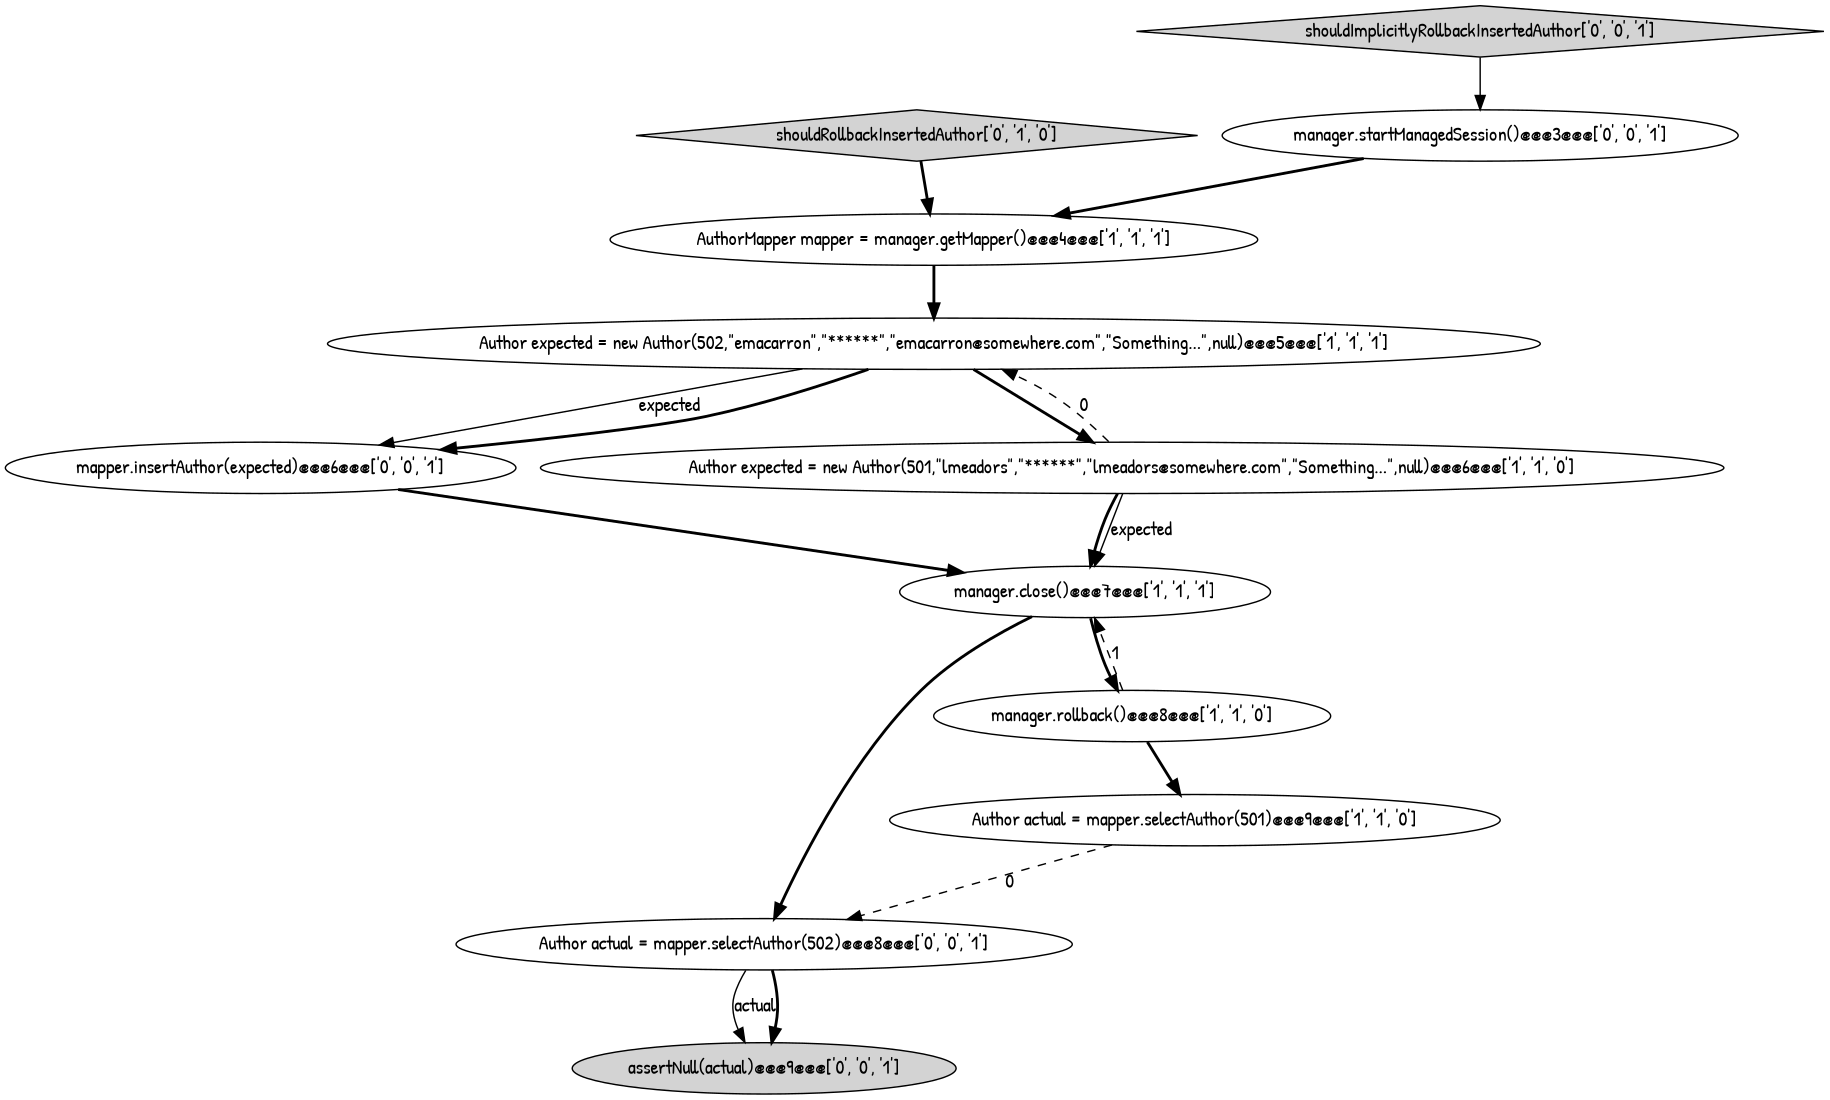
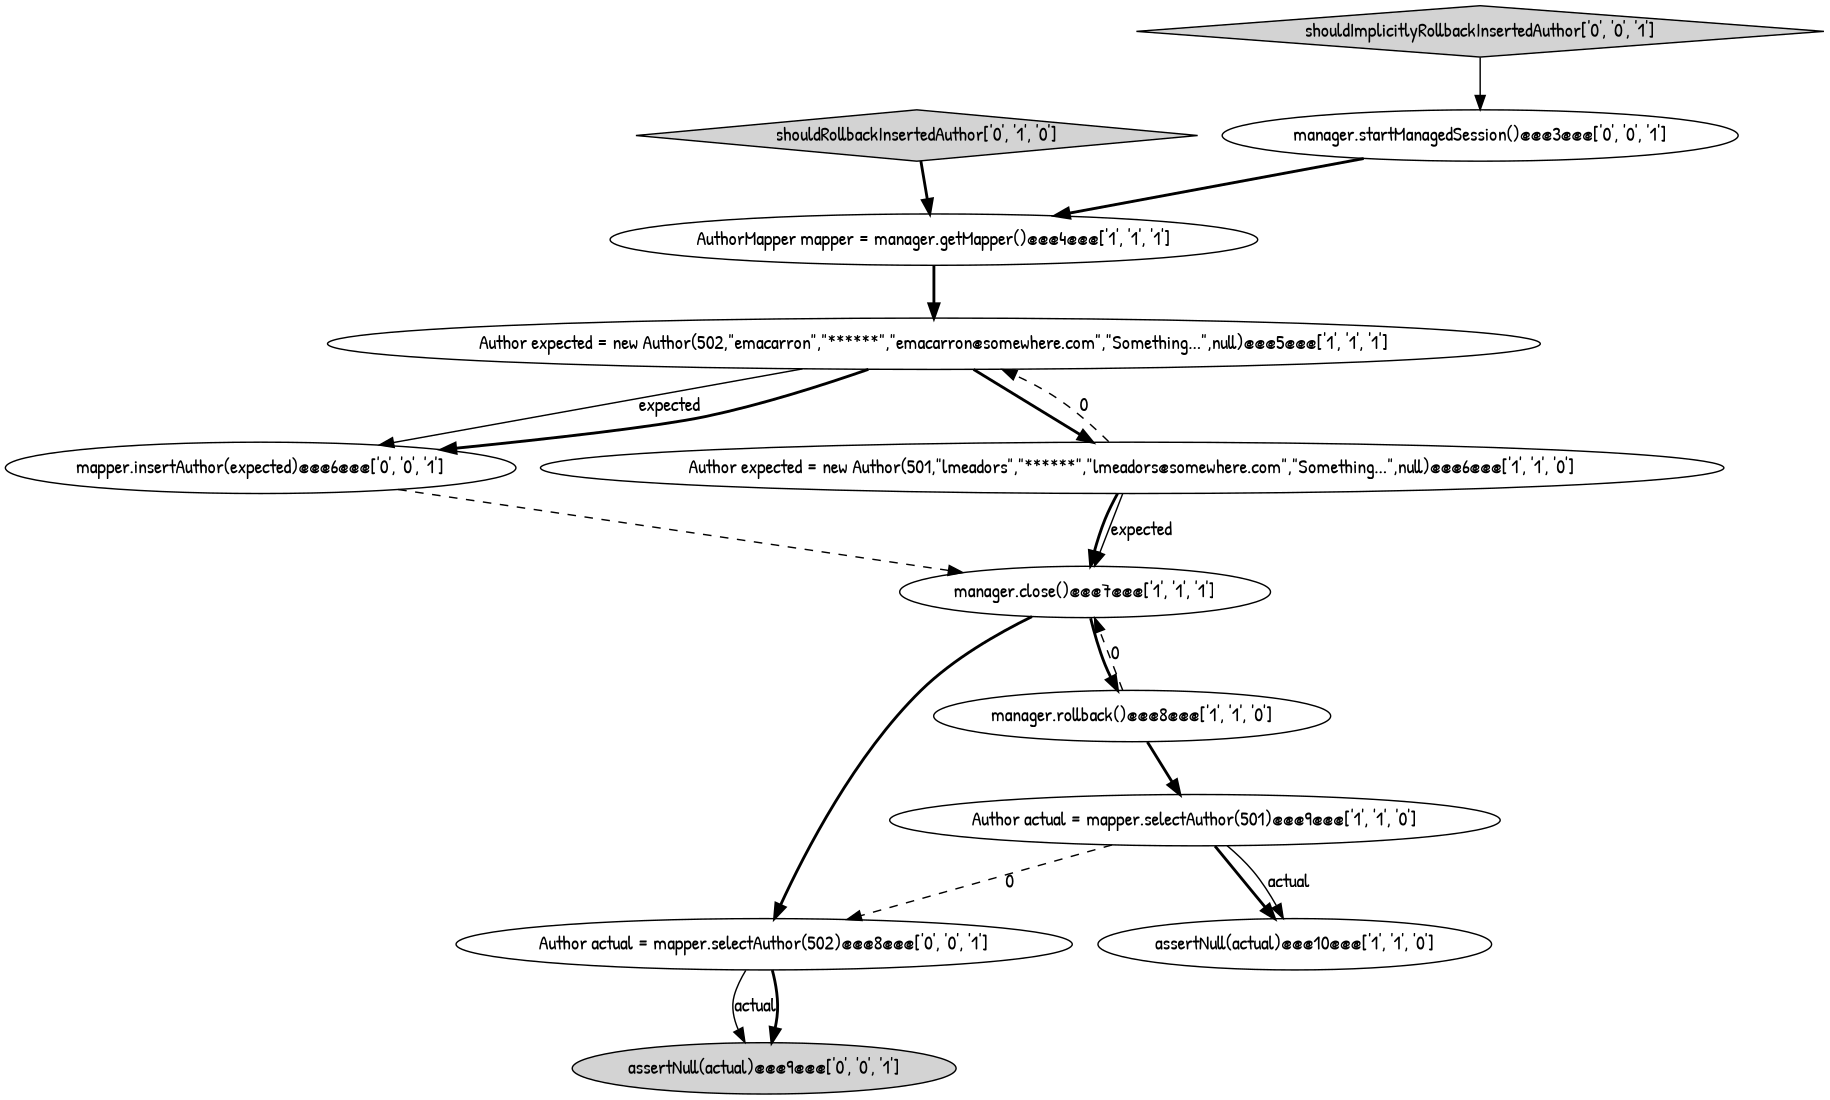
(673, 530) -> (673, 530)
(1116, 654) -> (1116, 654)
none -> (1295, 944)
